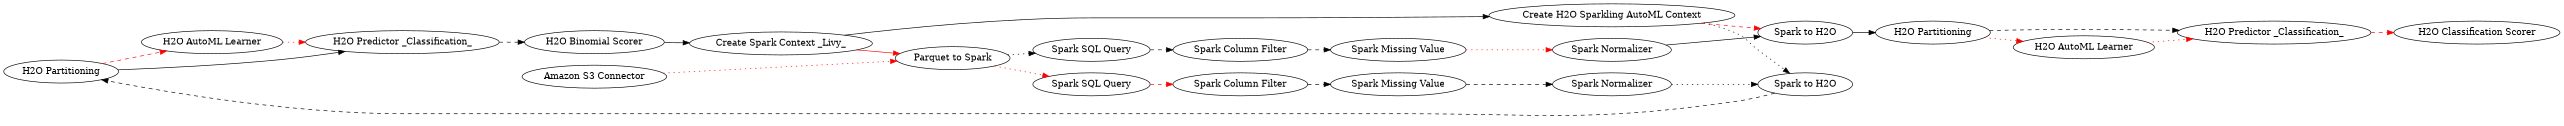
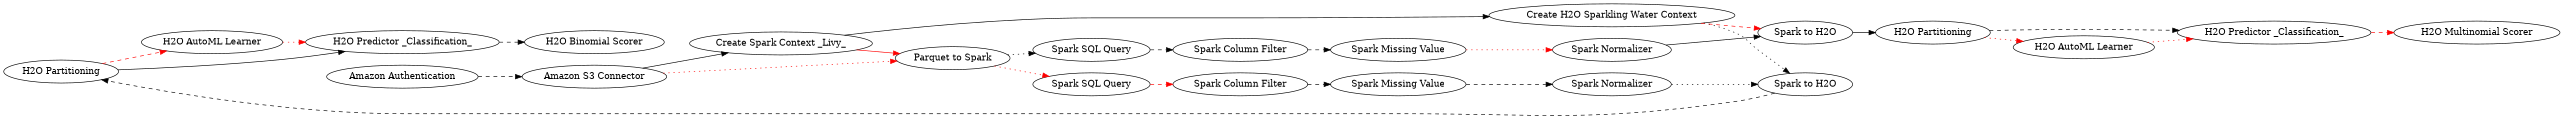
(1612, 15) -> (1612, 15)
(2477, 33) -> (2477, 33)
(674, 43) -> (682, 61)
none -> (402, 77)
